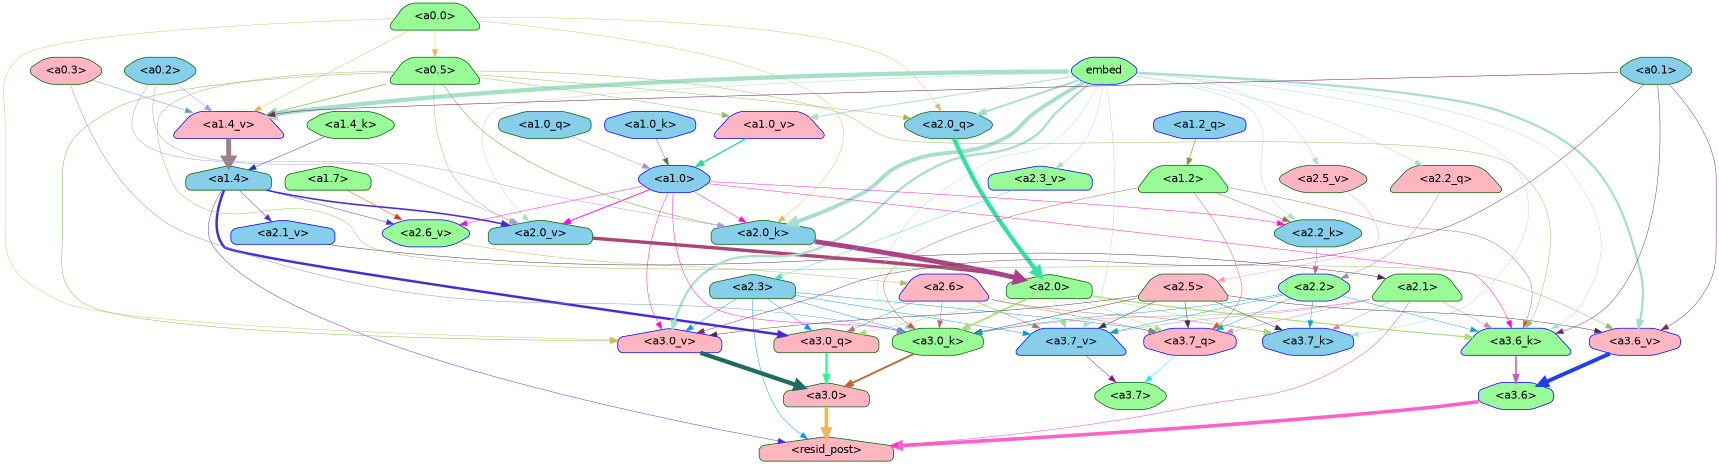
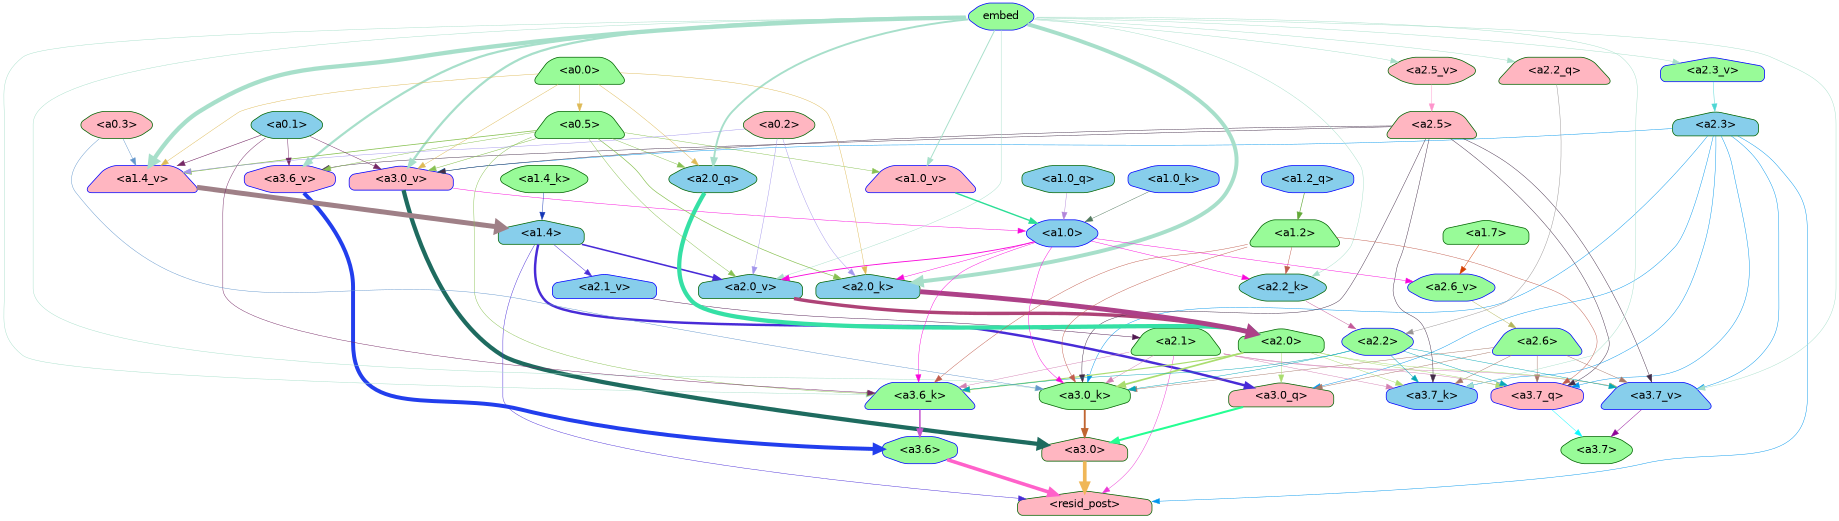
(160, 71) -> (779, 125)
(327, 206) -> none
(648, 257) -> (735, 214)
(944, 288) -> (1537, 342)
none -> (1662, 326)
